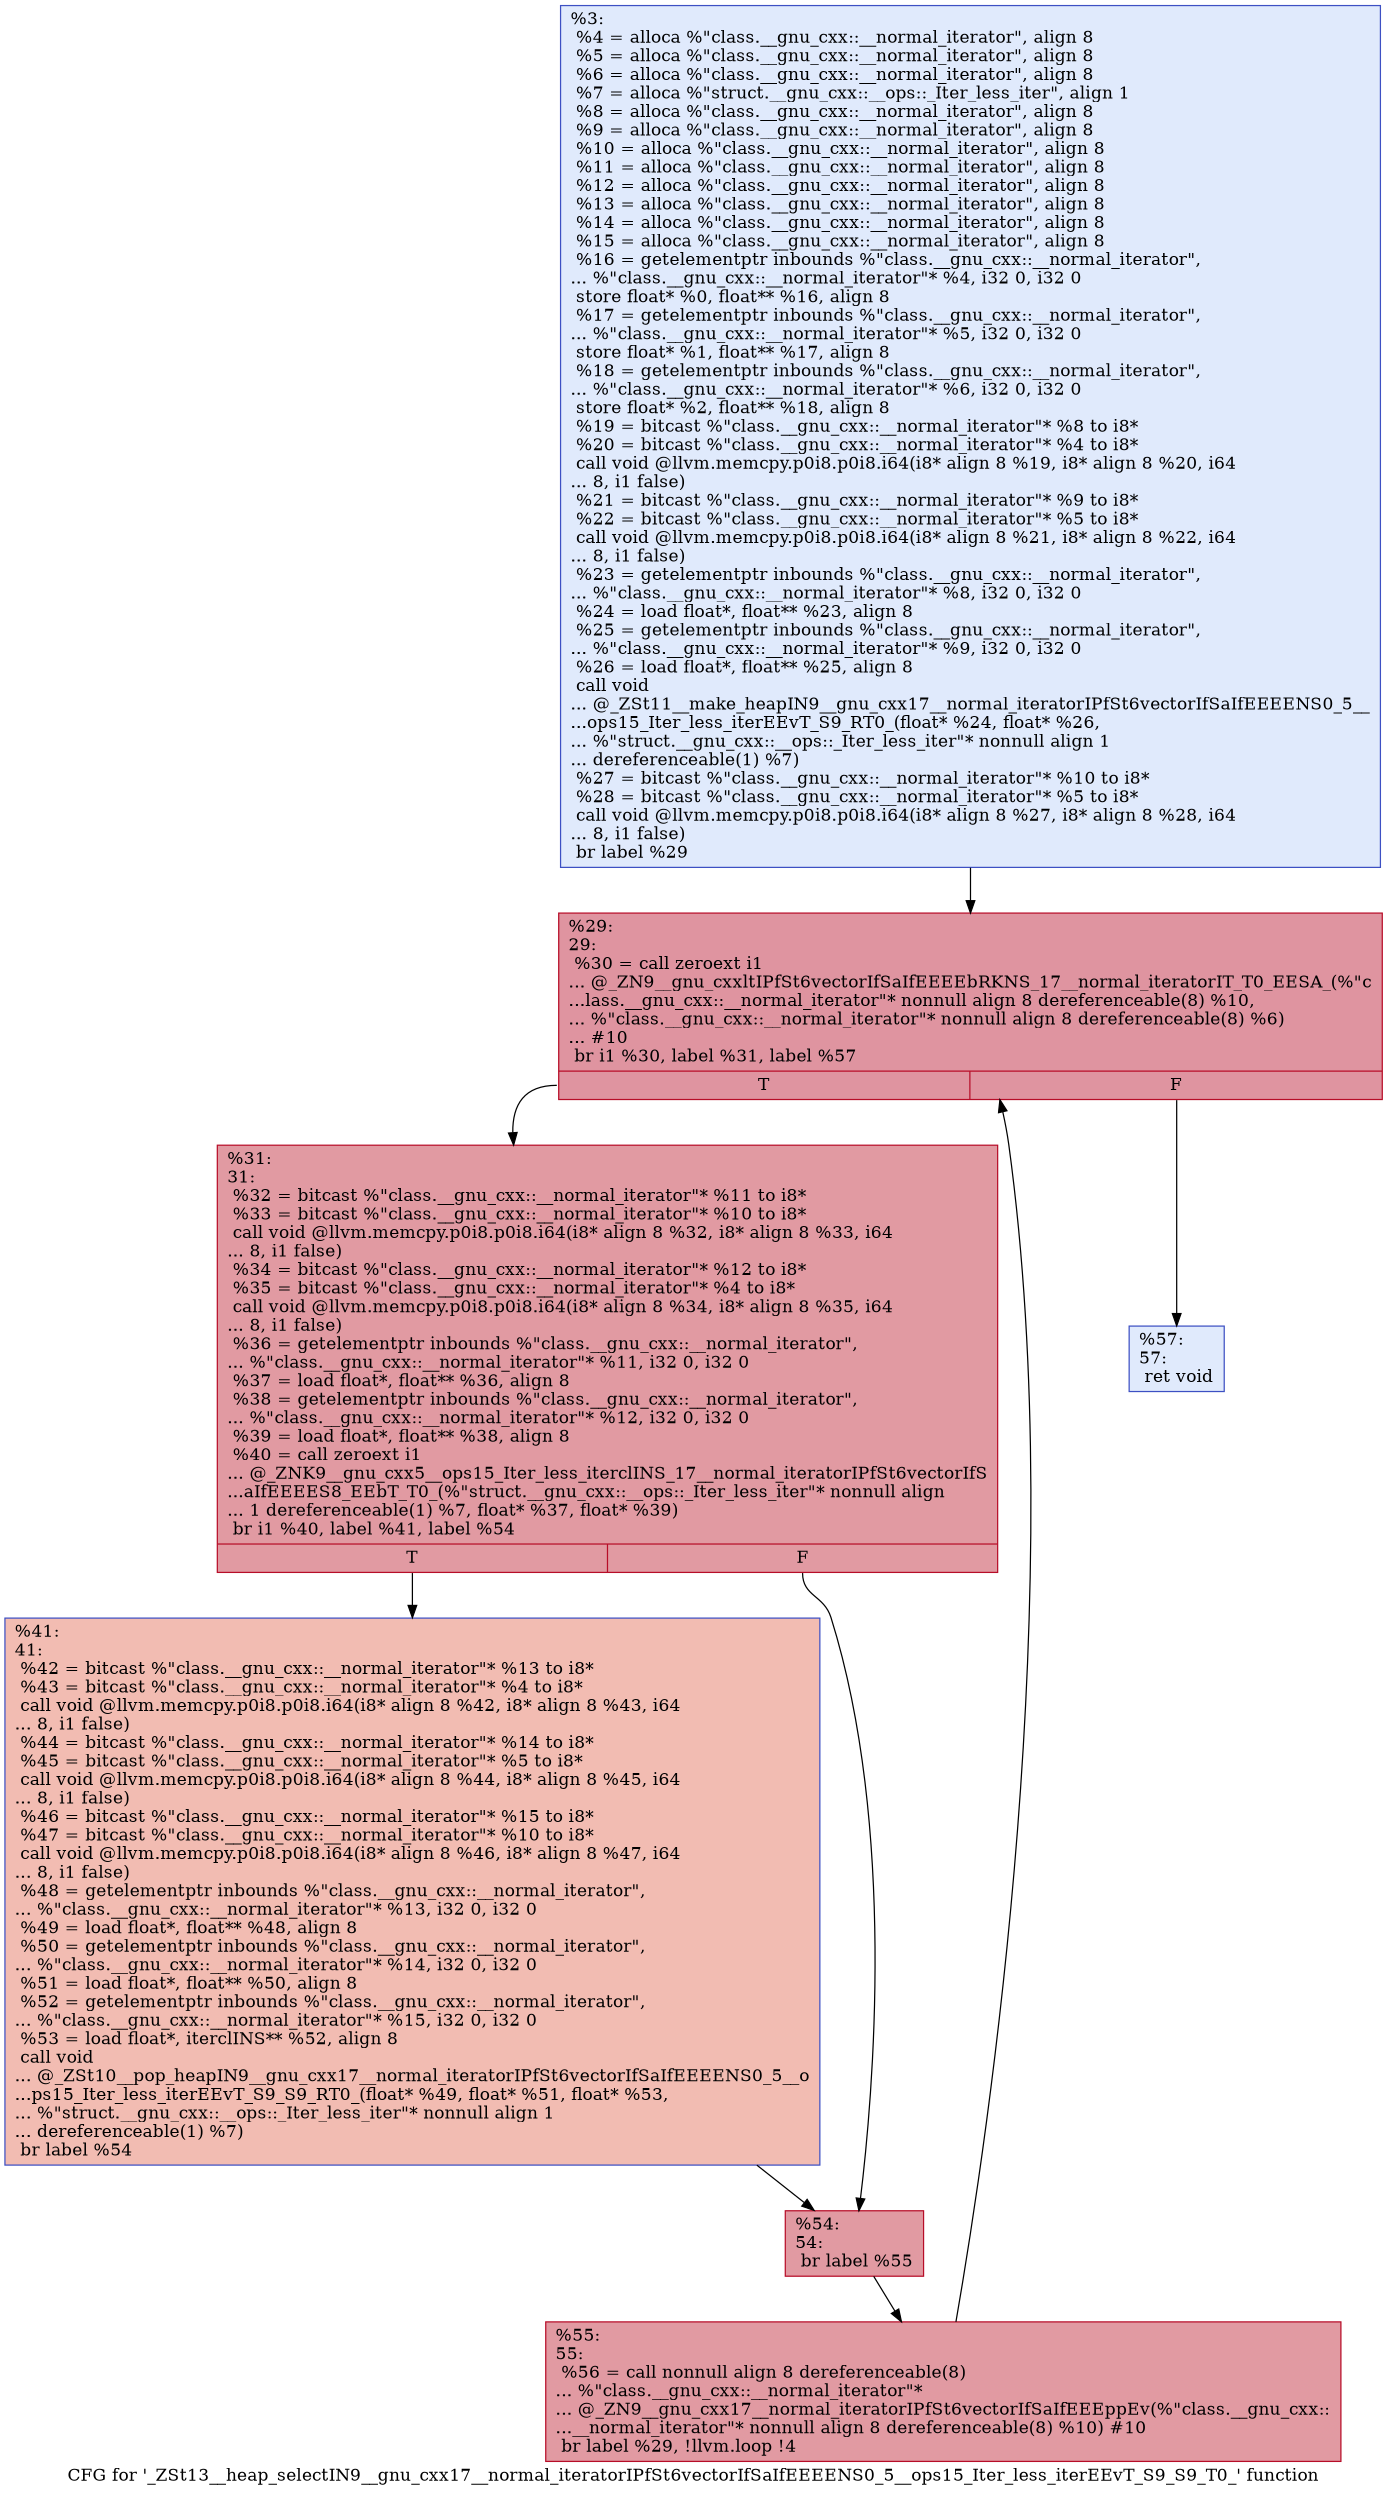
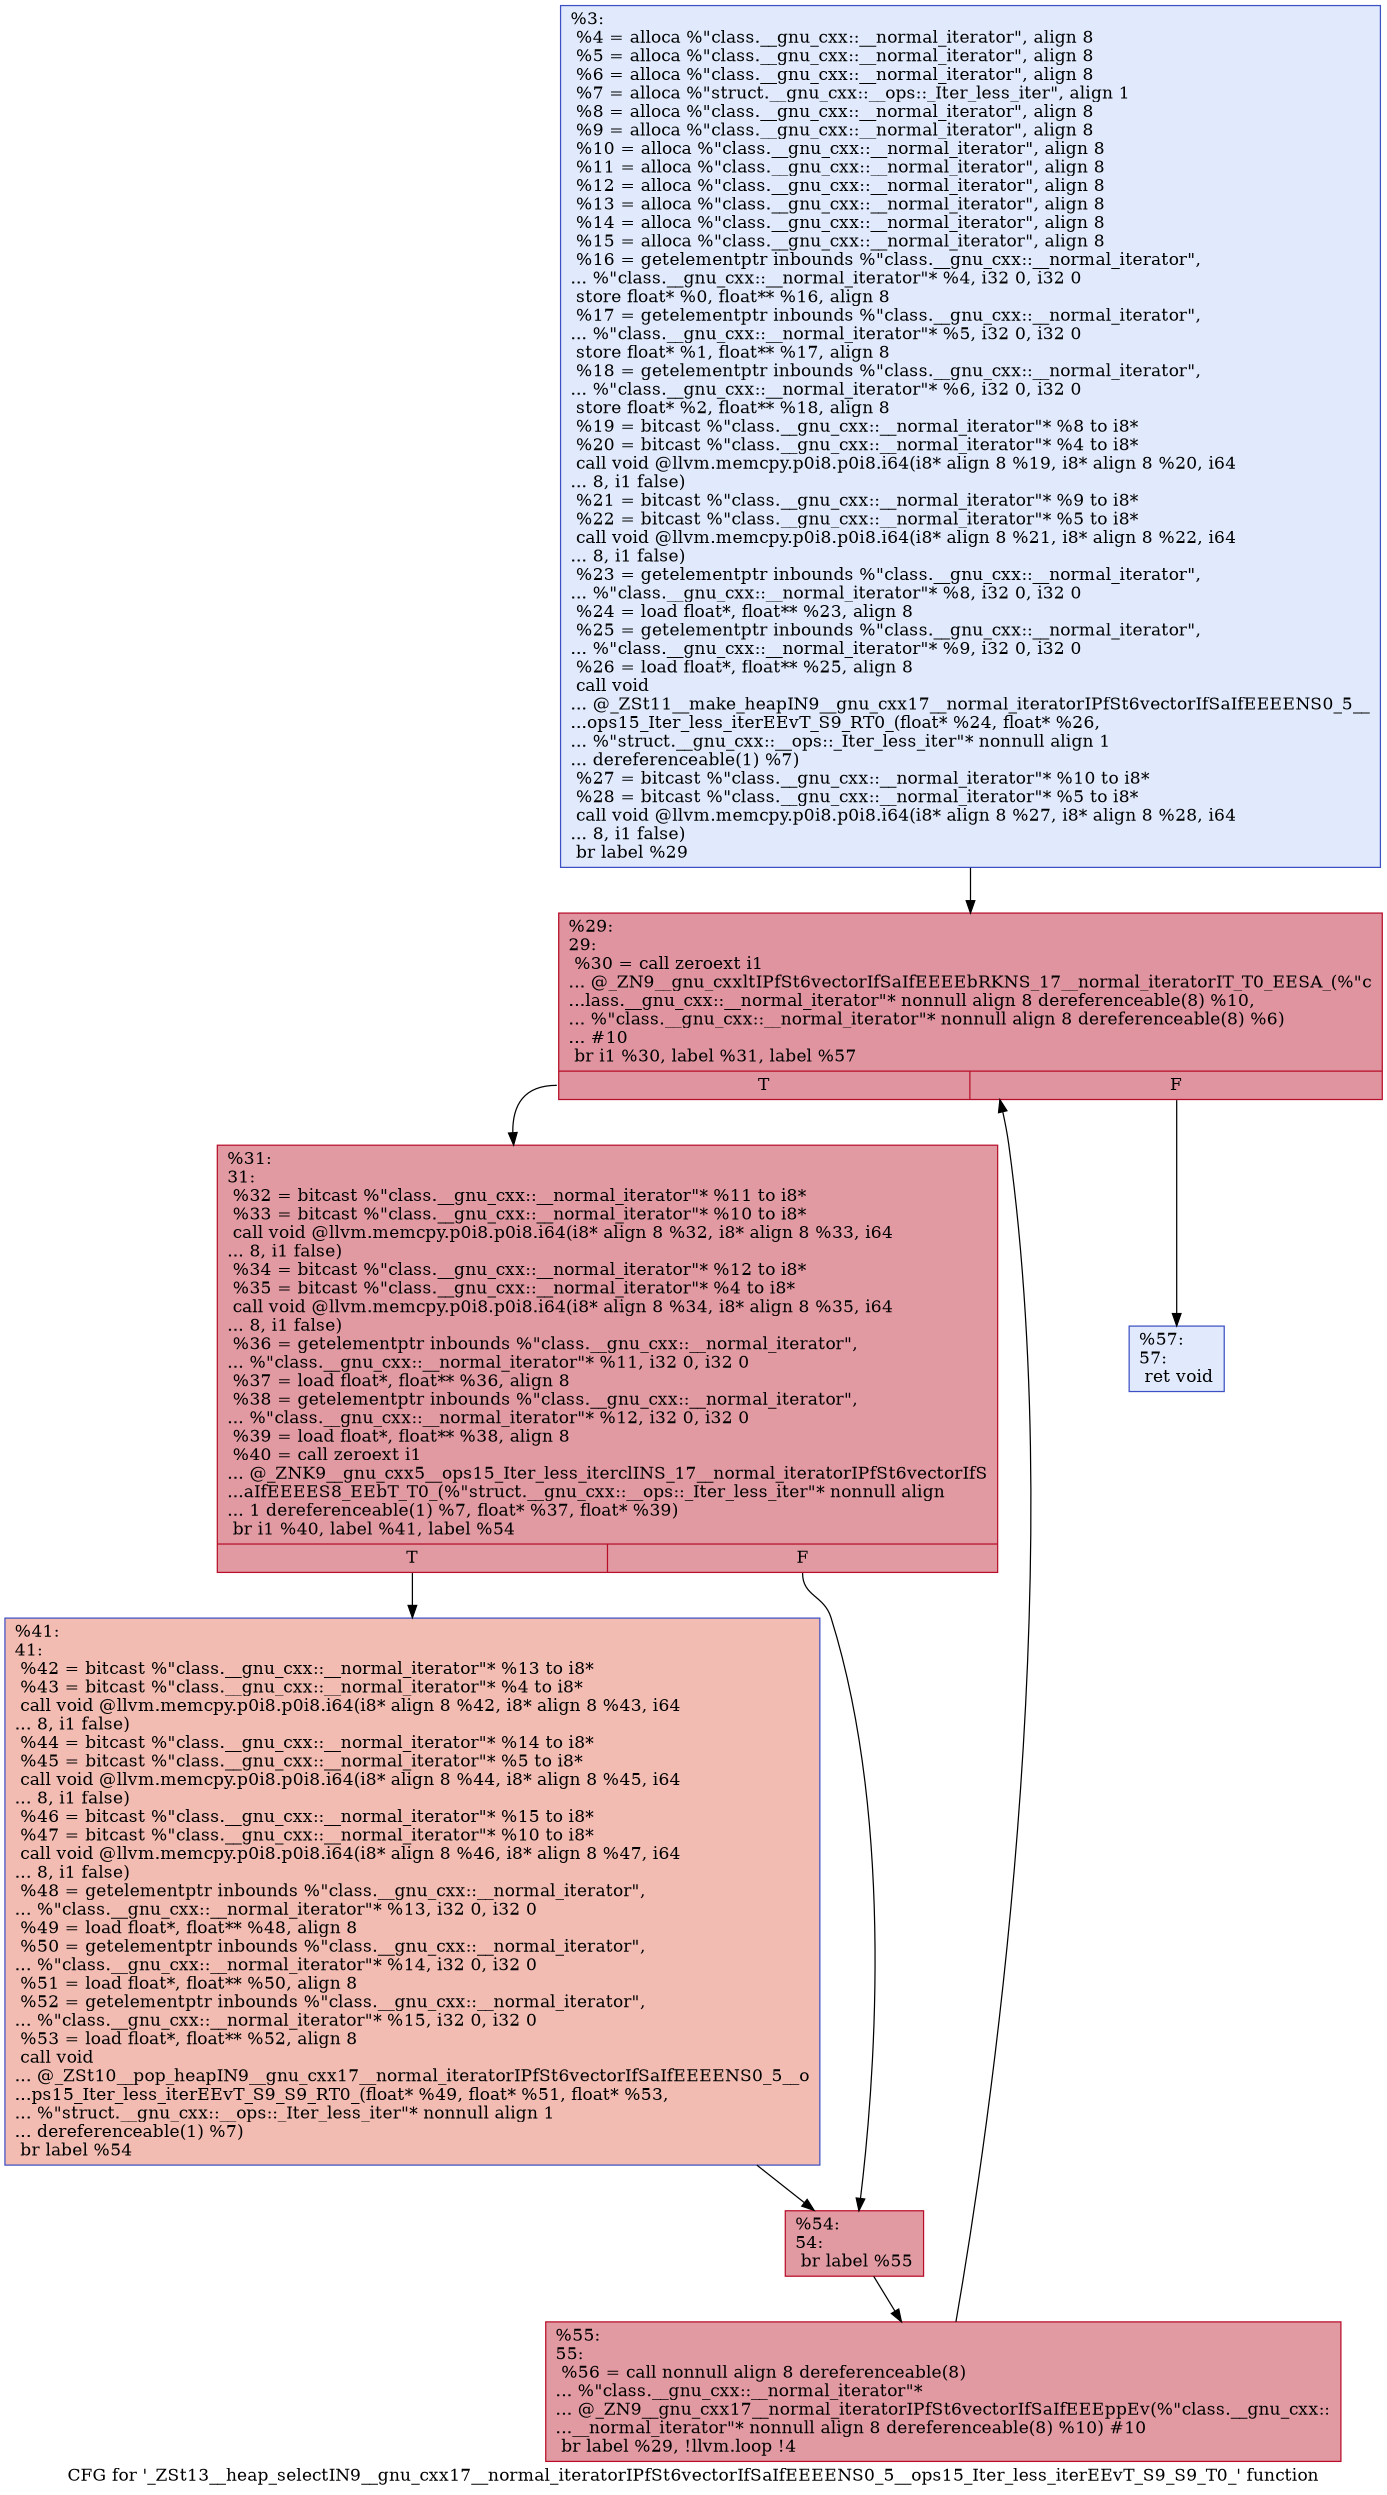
(207, 2039) -> (186, 2039)
